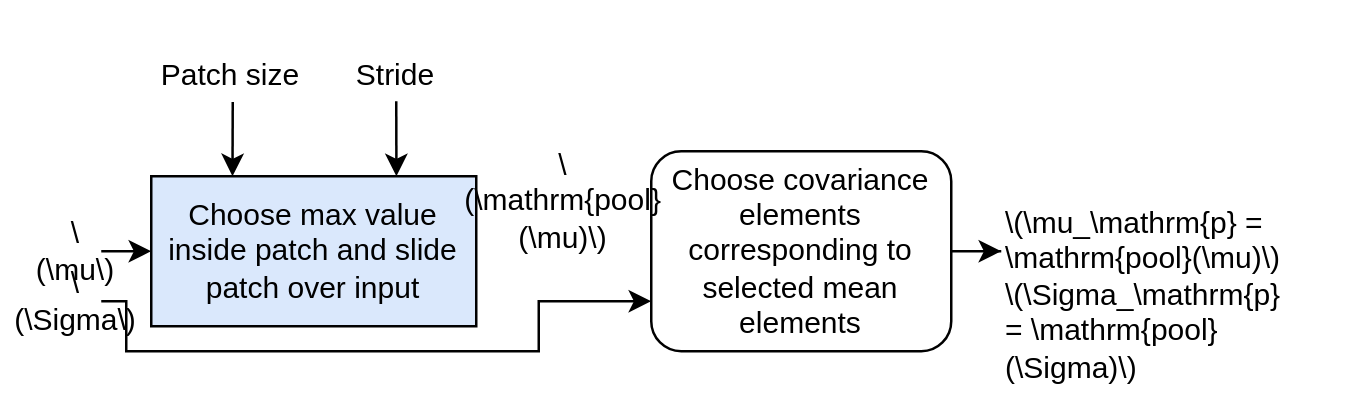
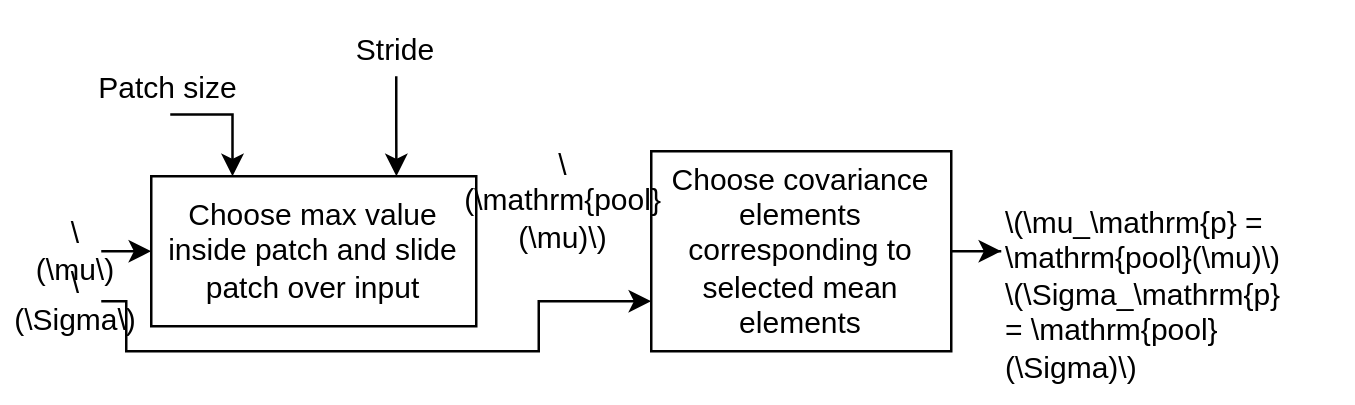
(231, 76) -> (169, 89)
(396, 76) -> (396, 51)
(314, 251) -> (314, 251)
(801, 251) -> (801, 251)
